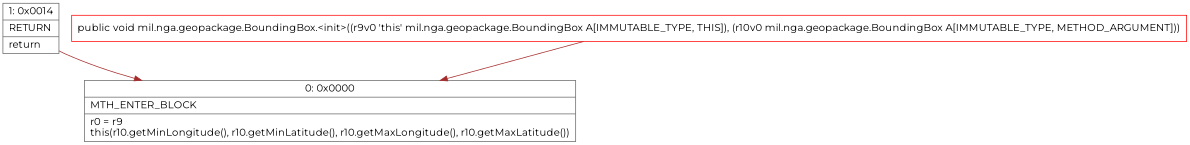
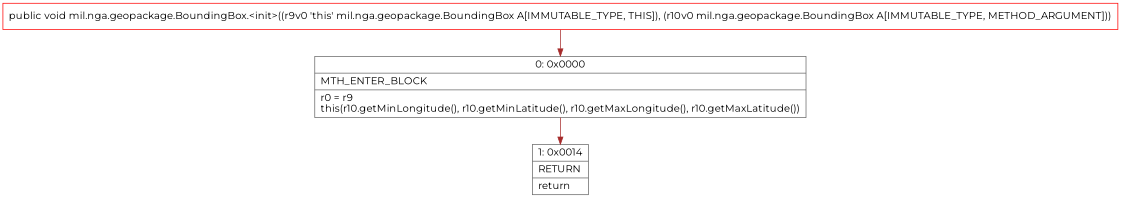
(96, 66) -> (560, 127)
